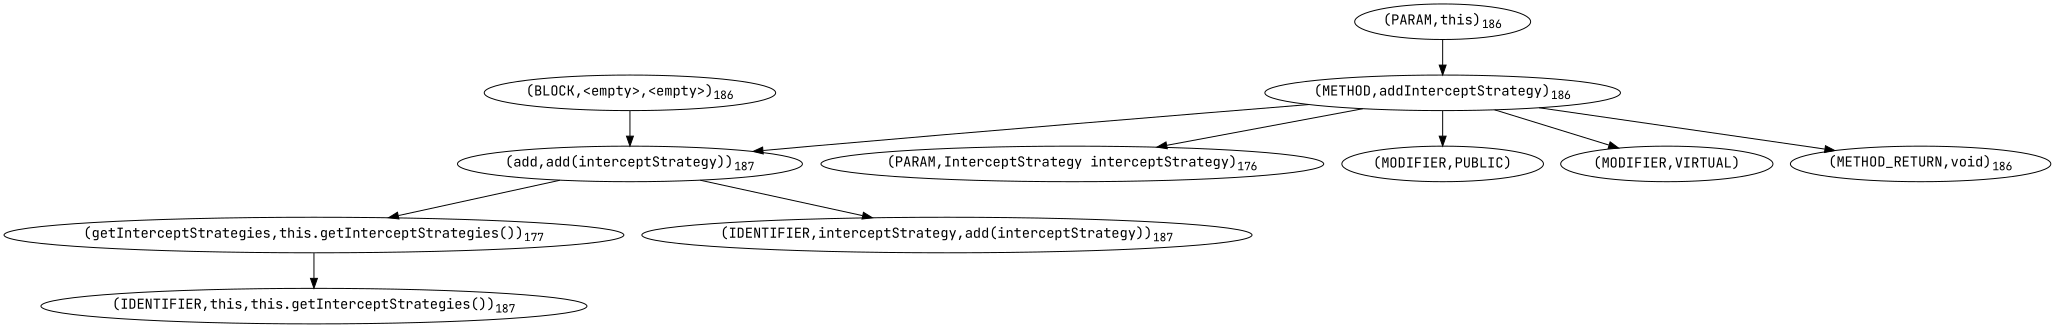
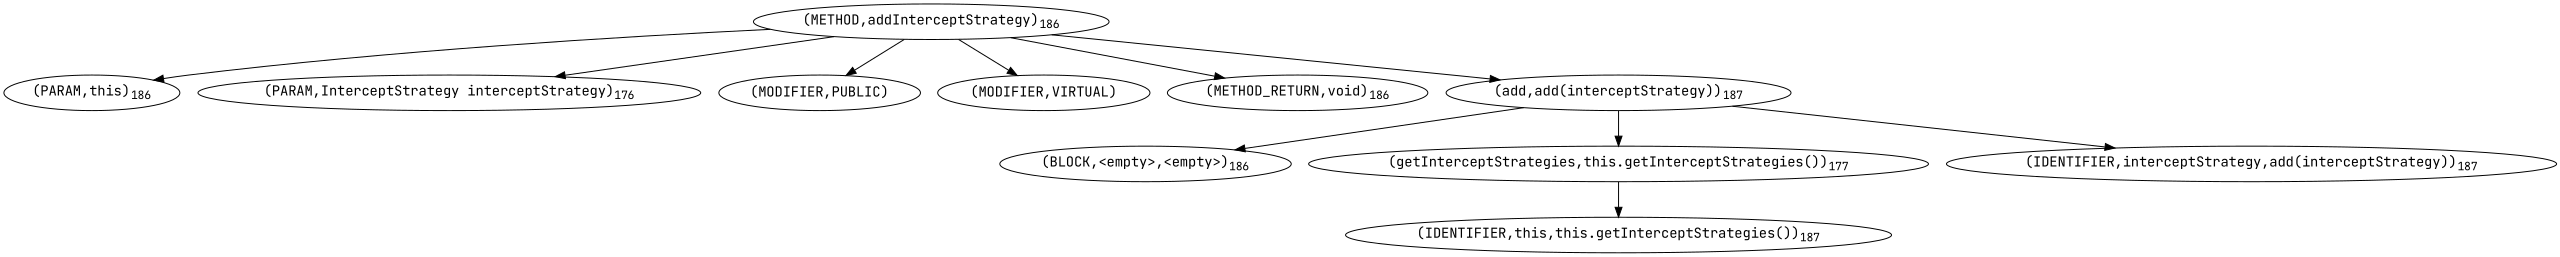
(1443, 52) -> (466, 48)
(630, 124) -> (1384, 128)
